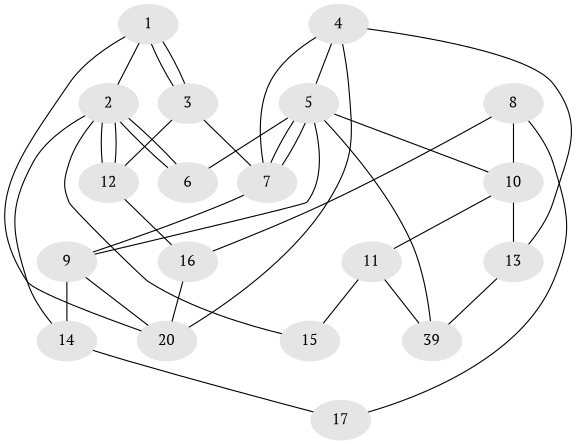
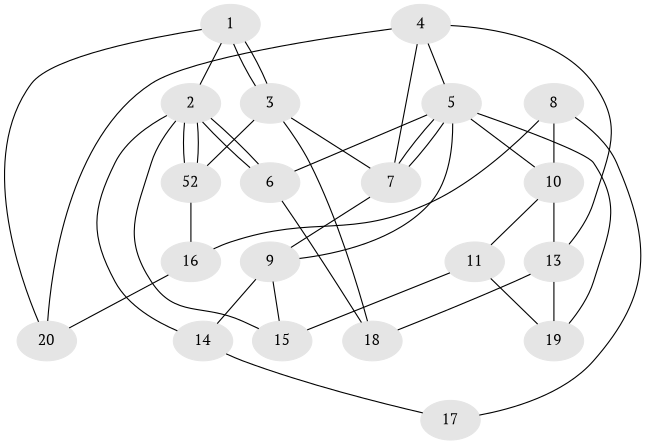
(109, 183) -> (191, 183)
(117, 301) -> (276, 301)
none -> (372, 341)
(432, 341) -> (554, 341)
